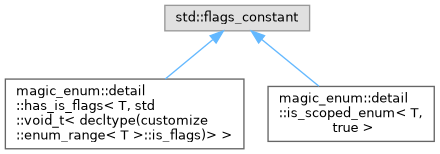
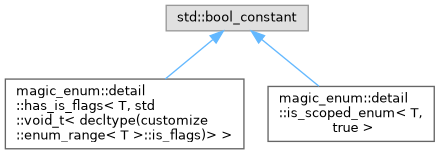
(237, 18) -> (237, 18)
